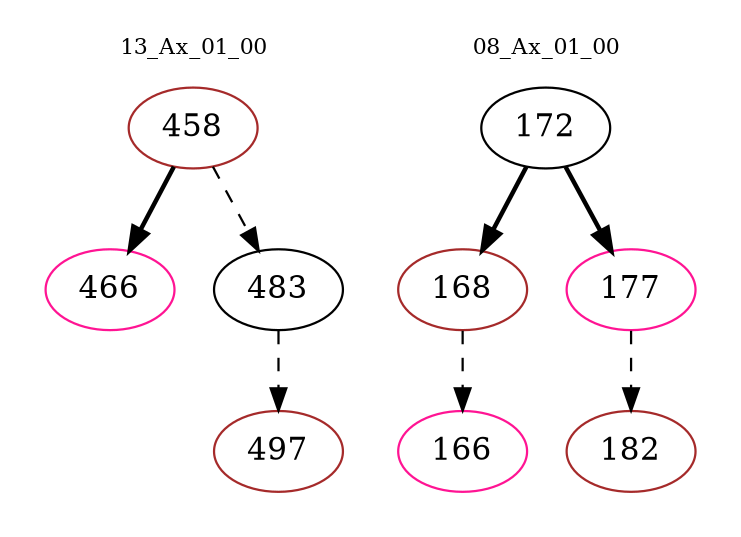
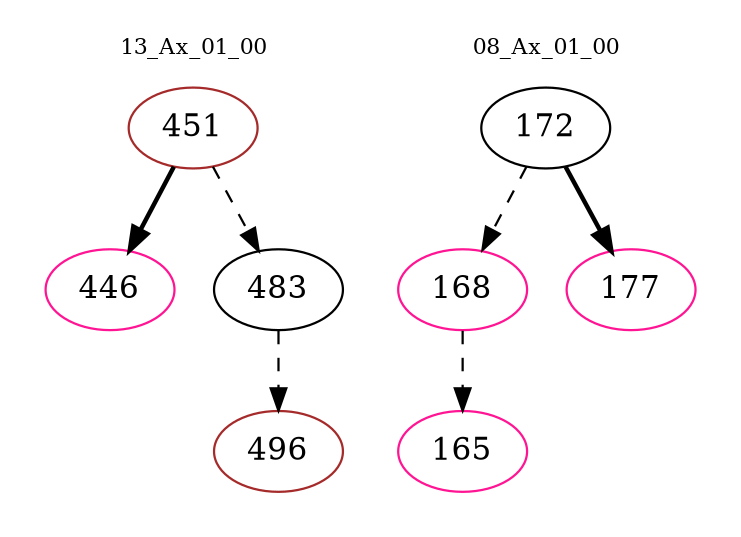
(193, 128) -> (193, 128)
(510, 198) -> (510, 198)
(110, 290) -> (110, 290)
(463, 290) -> (463, 290)
(278, 451) -> (278, 451)
(463, 451) -> (463, 451)
(631, 451) -> none
